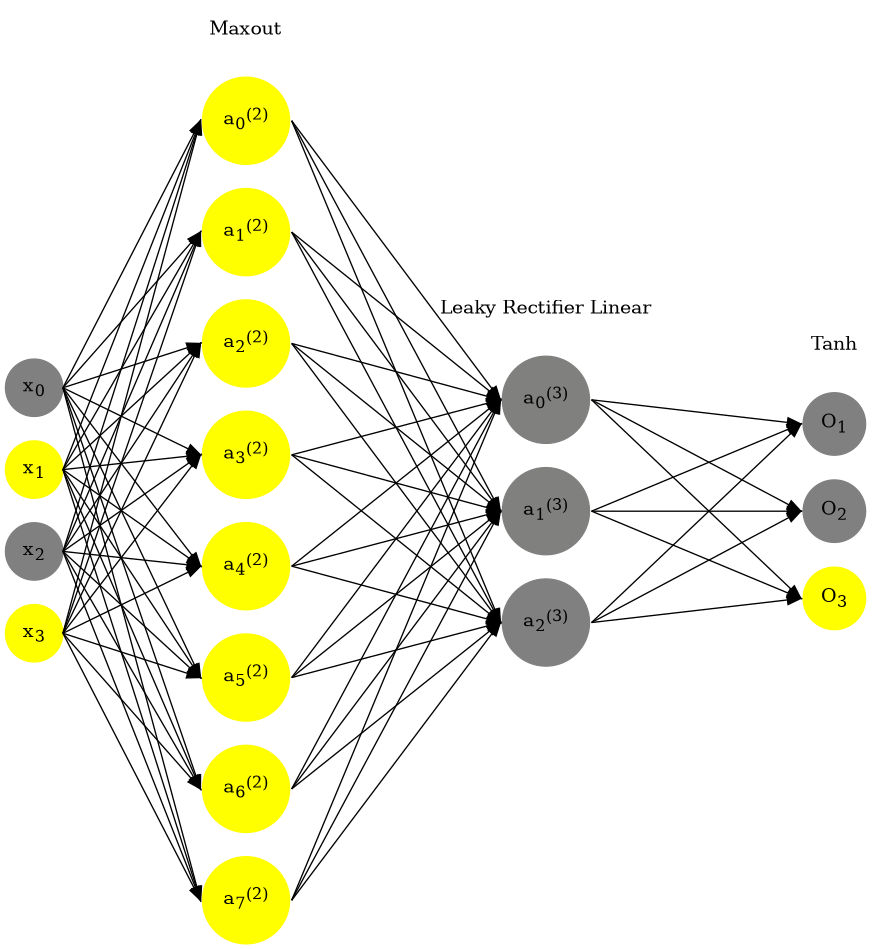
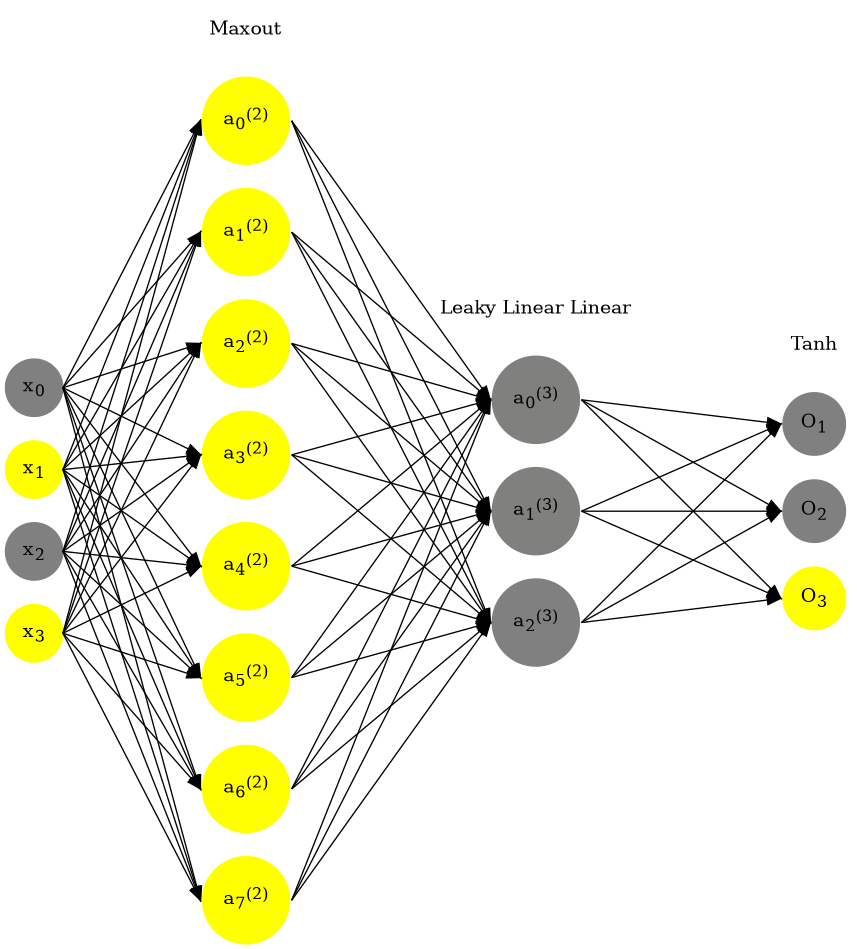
(546, 309) -> (536, 309)
